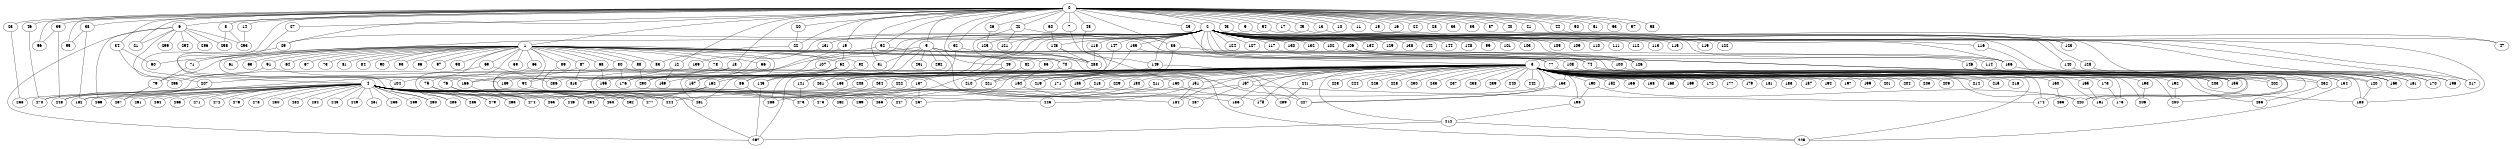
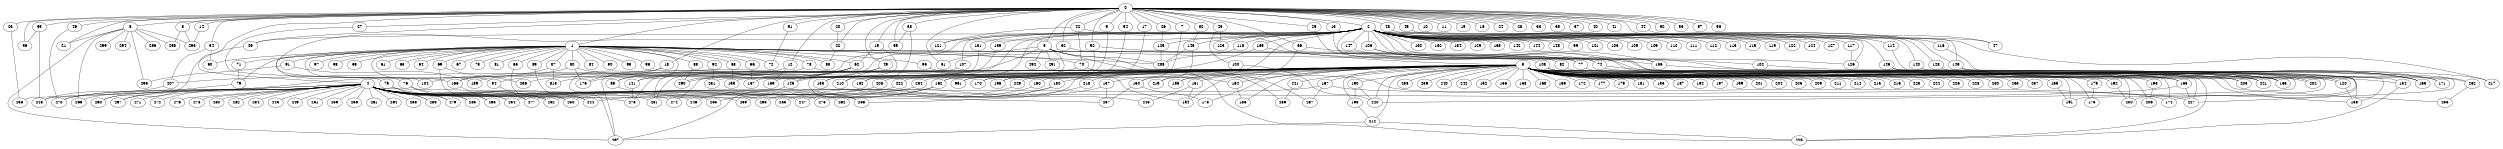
(1403, 59) -> (1210, 49)
none -> (771, 65)
(2413, 84) -> (958, 84)
(223, 91) -> (565, 93)
(1034, 94) -> (930, 93)
